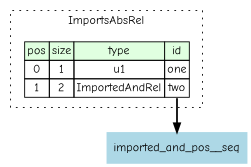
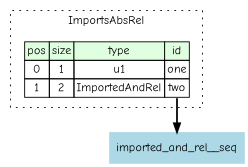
(177, 148) -> (177, 148)
